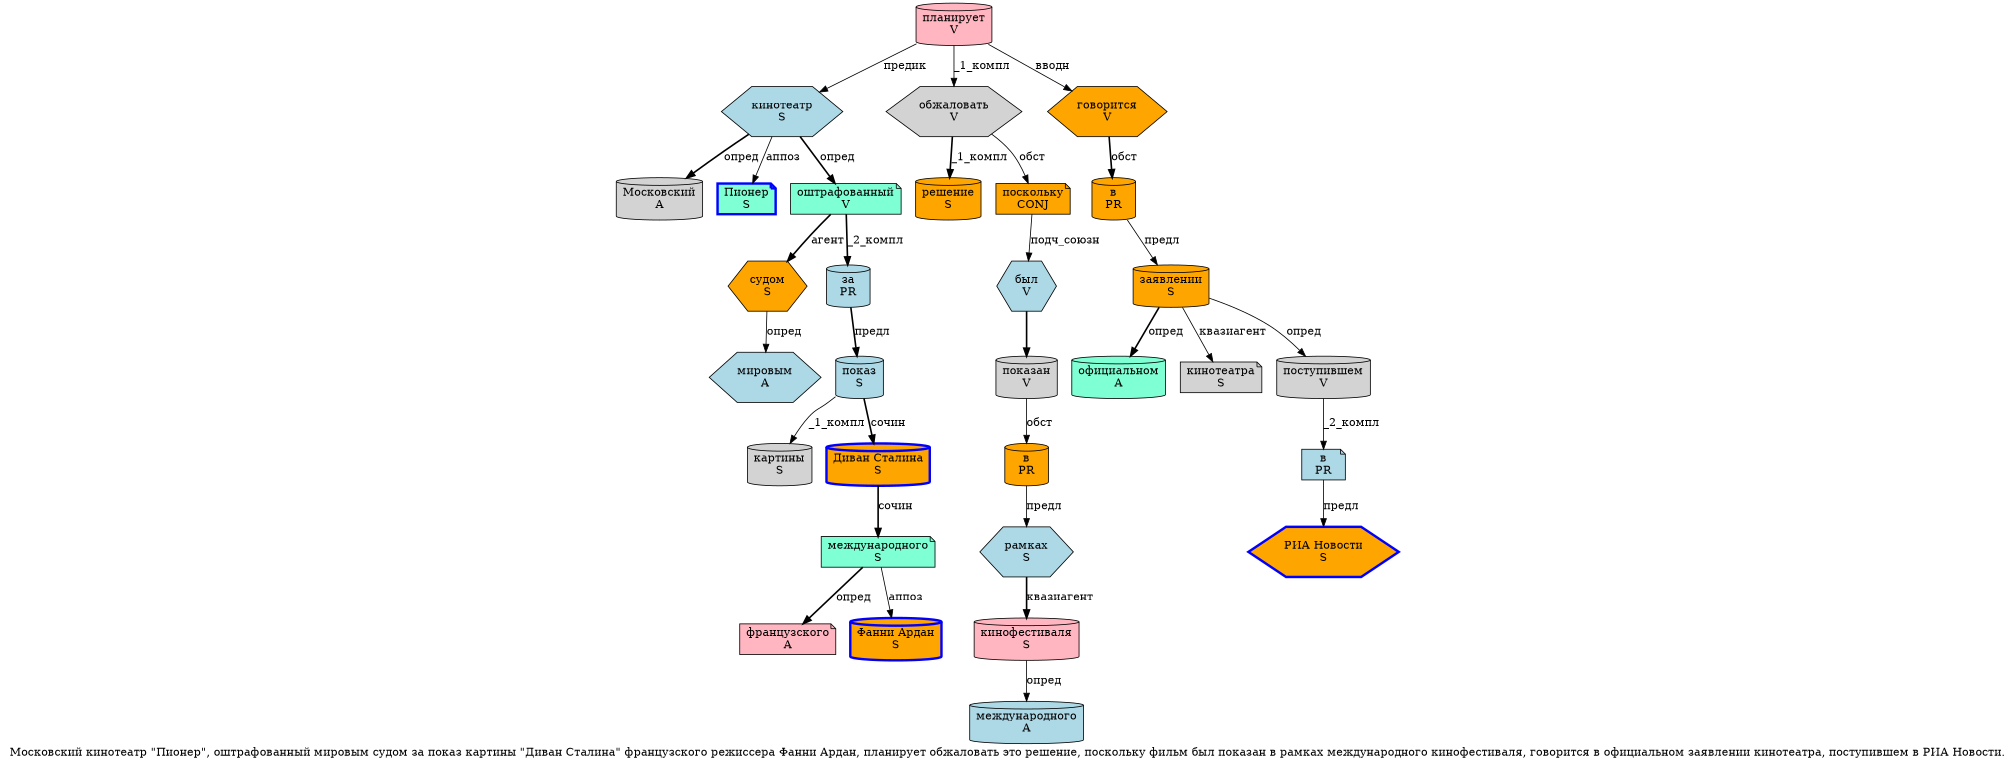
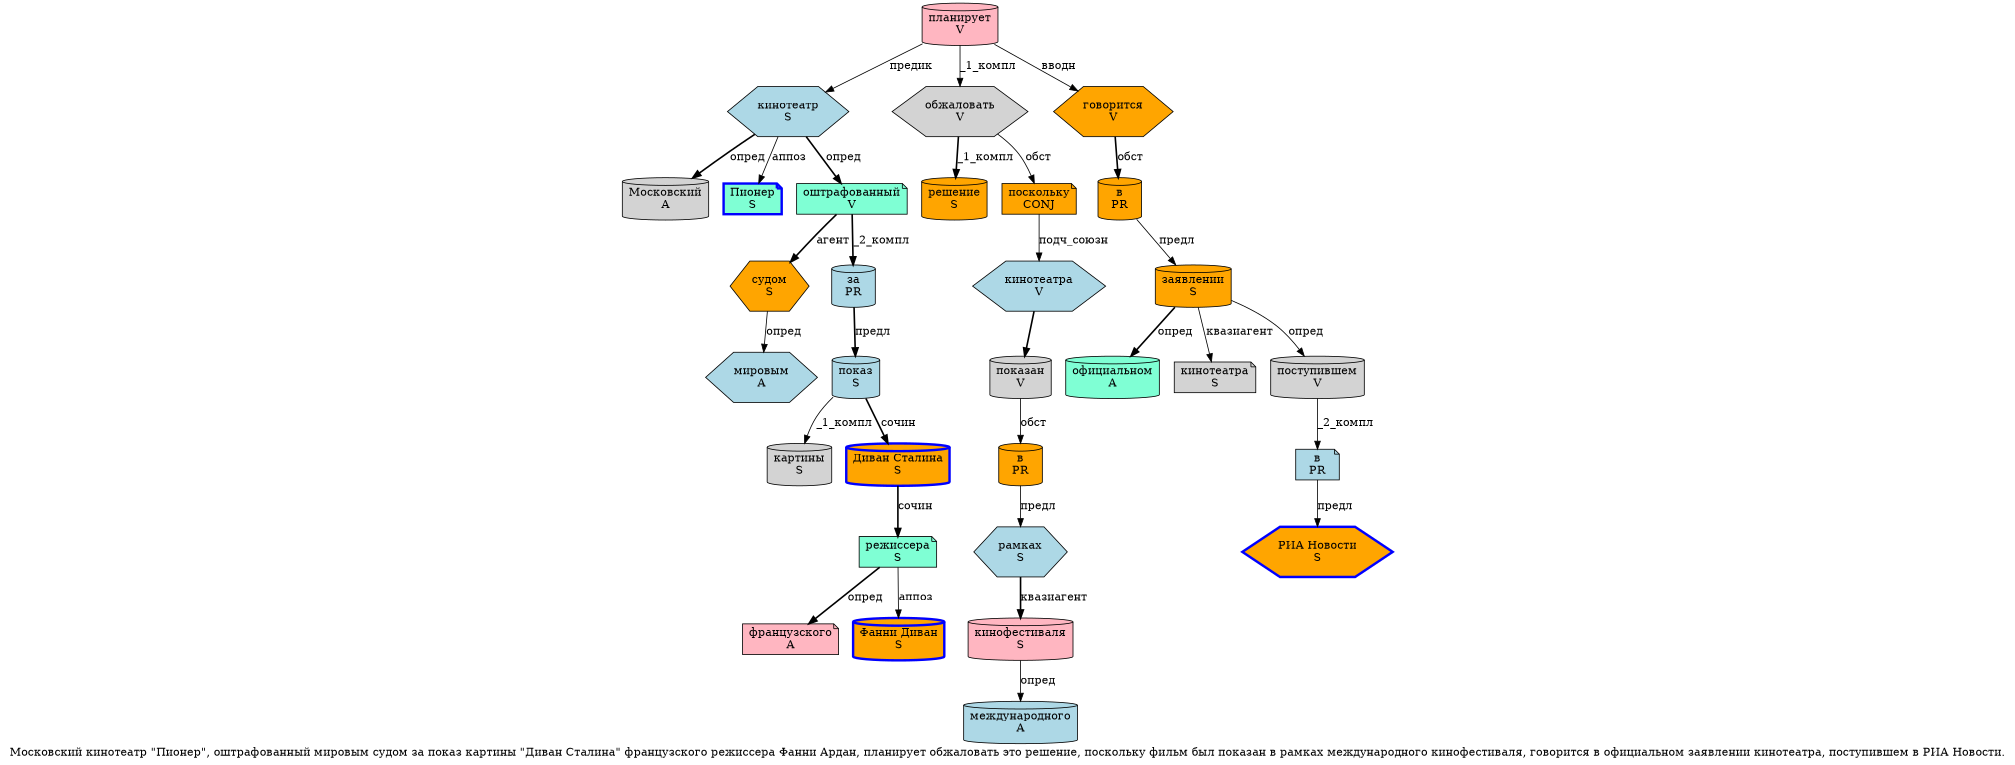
(1027, 286) -> (1039, 286)
(878, 552) -> (898, 552)
(896, 639) -> (899, 639)
